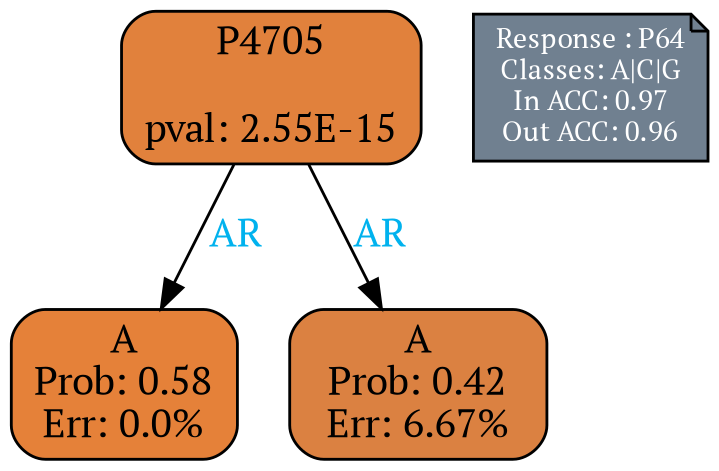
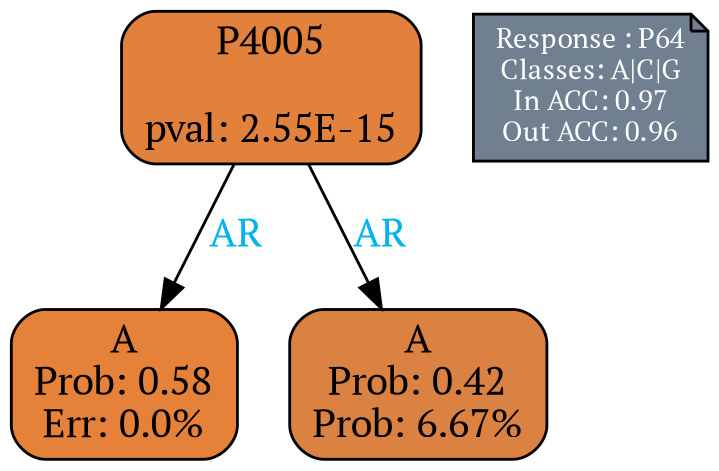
(271, 88) -> (271, 88)
(418, 384) -> (418, 384)
